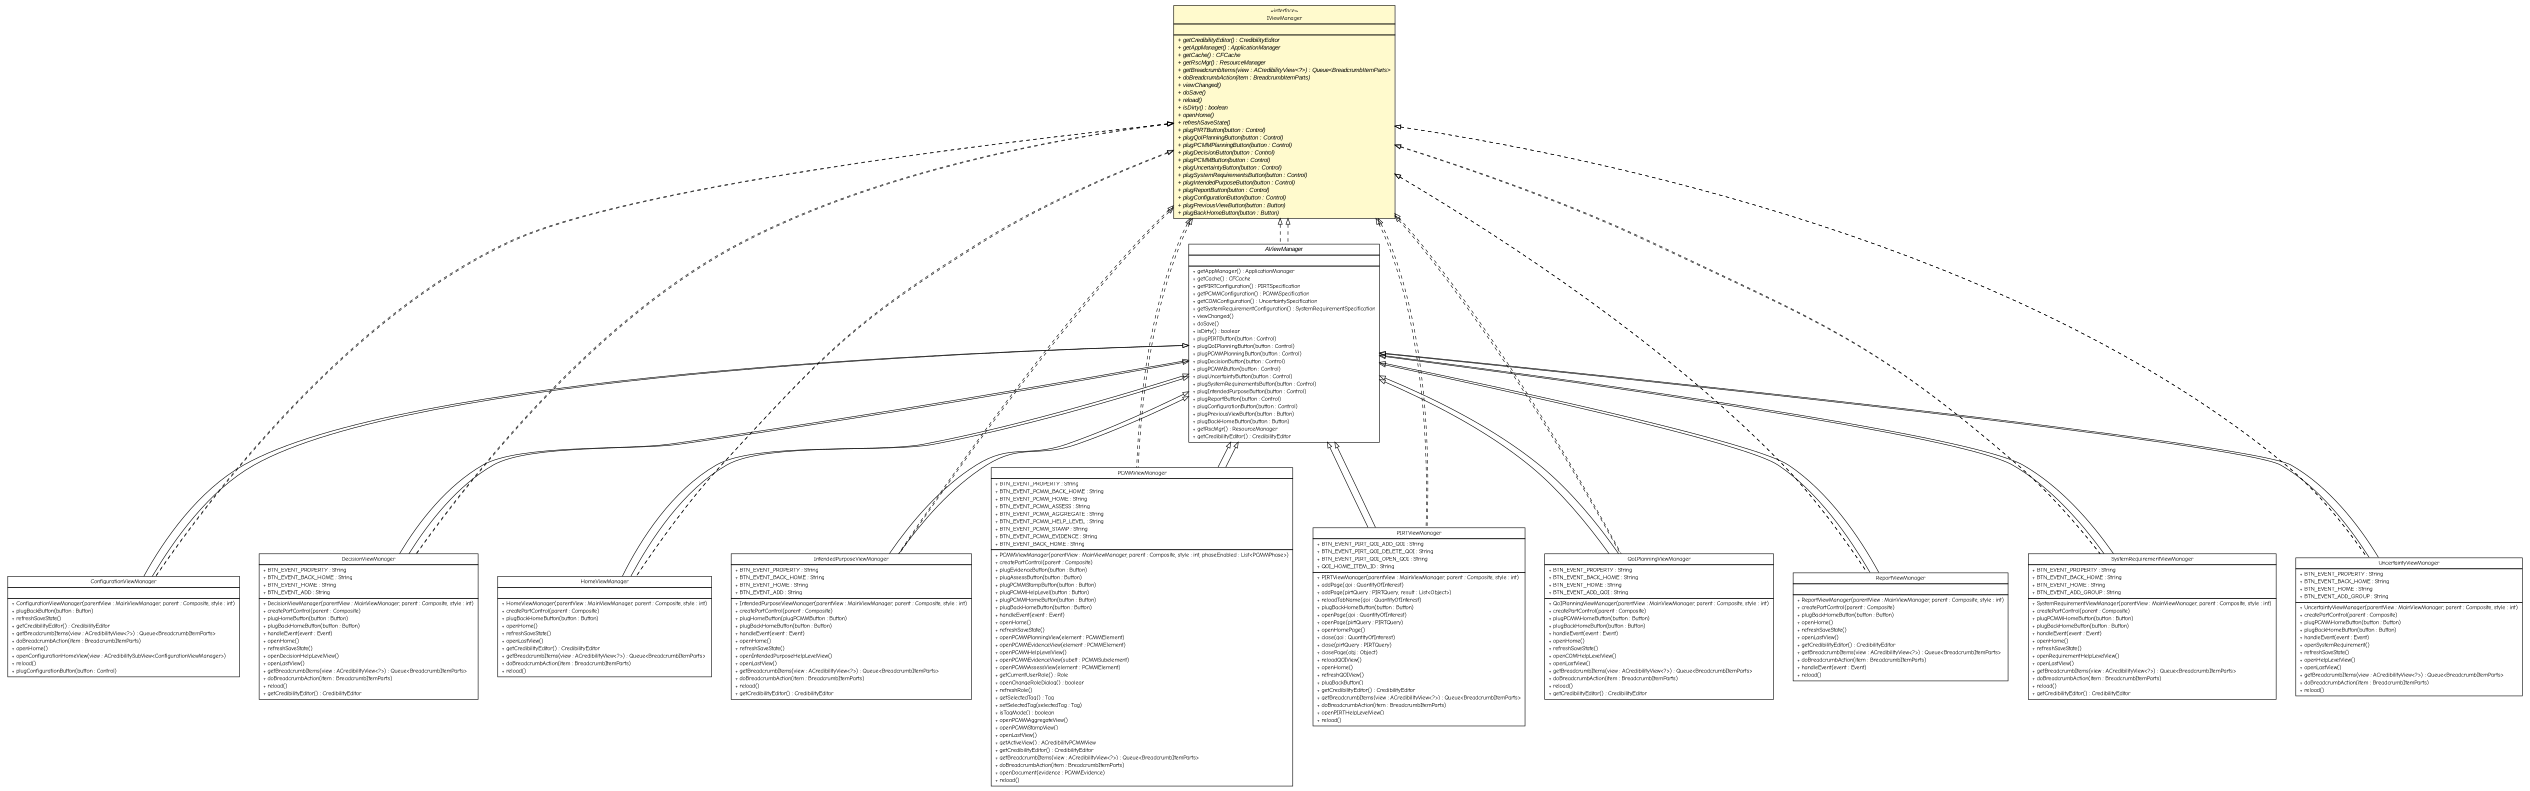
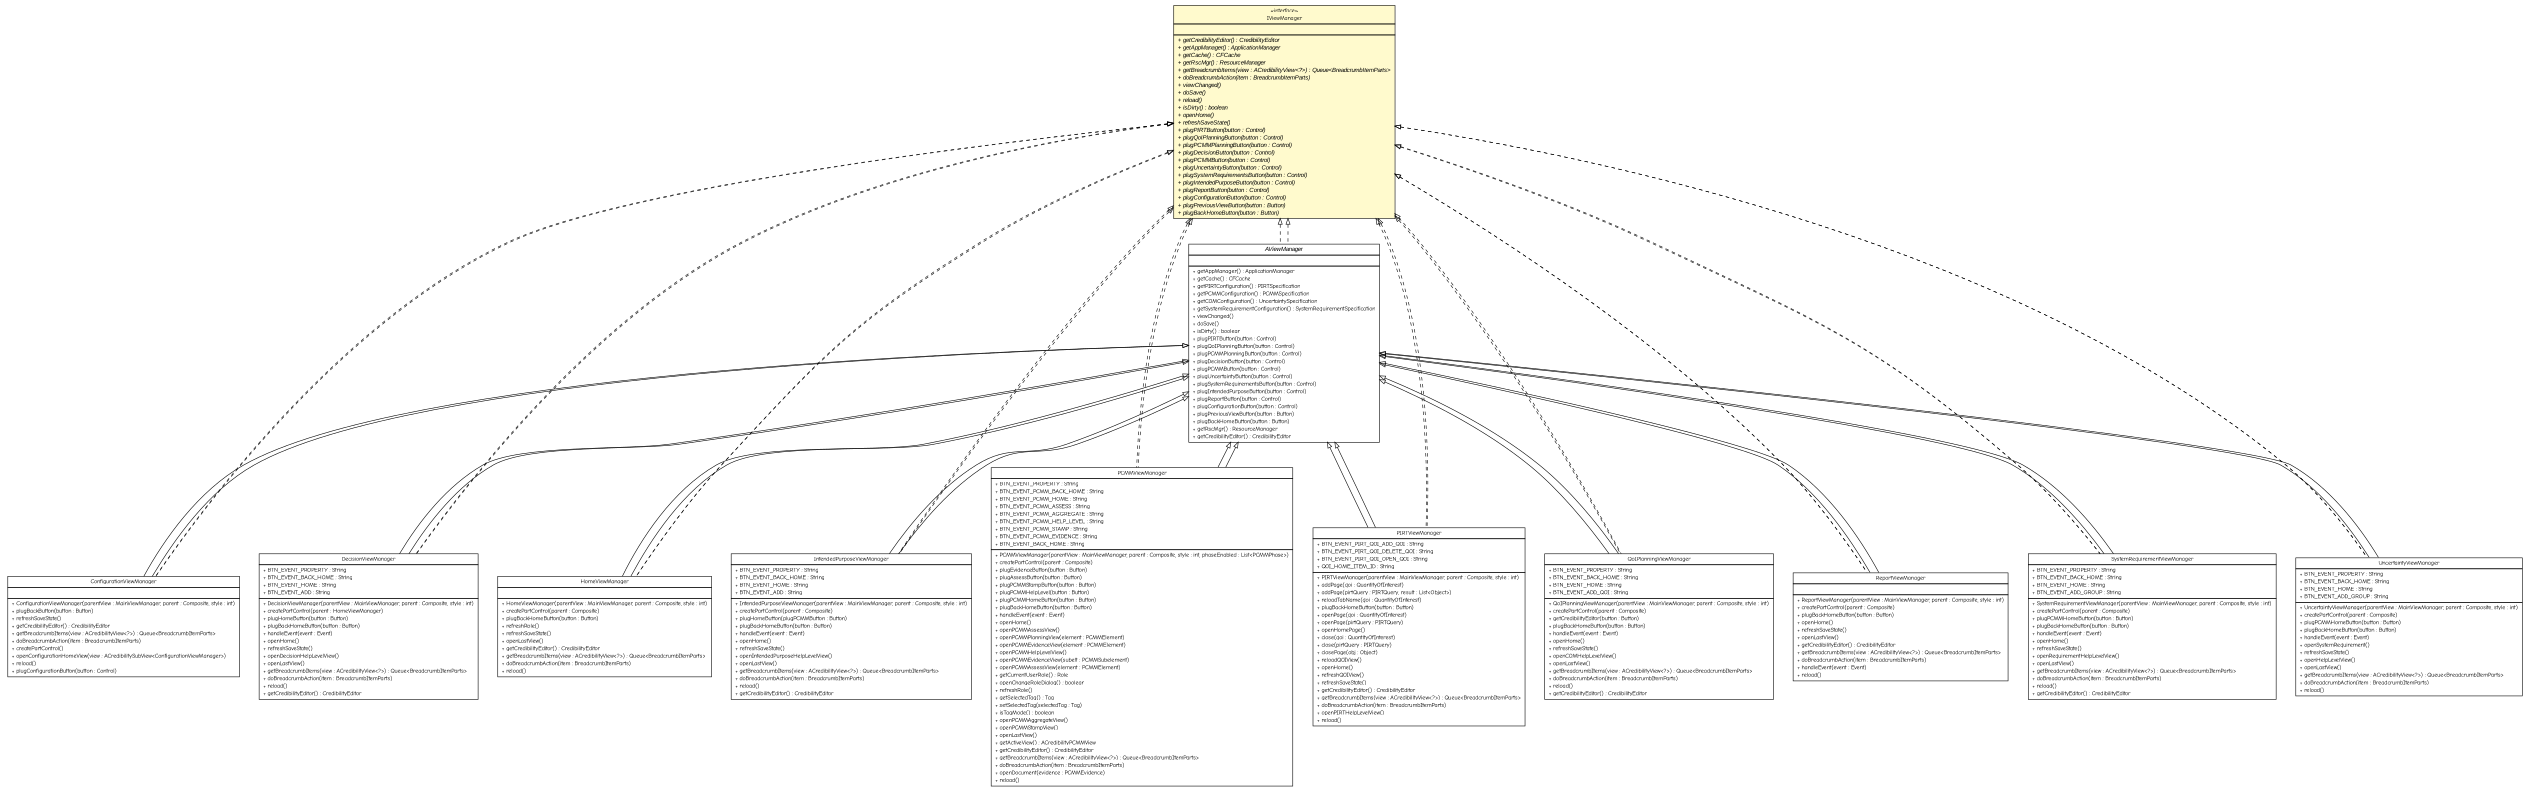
(312, 611) -> (323, 611)
(1599, 619) -> (1594, 619)
(520, 626) -> (521, 626)
(1020, 630) -> (1028, 630)
(30, 649) -> (38, 649)
(1340, 683) -> (1342, 683)
